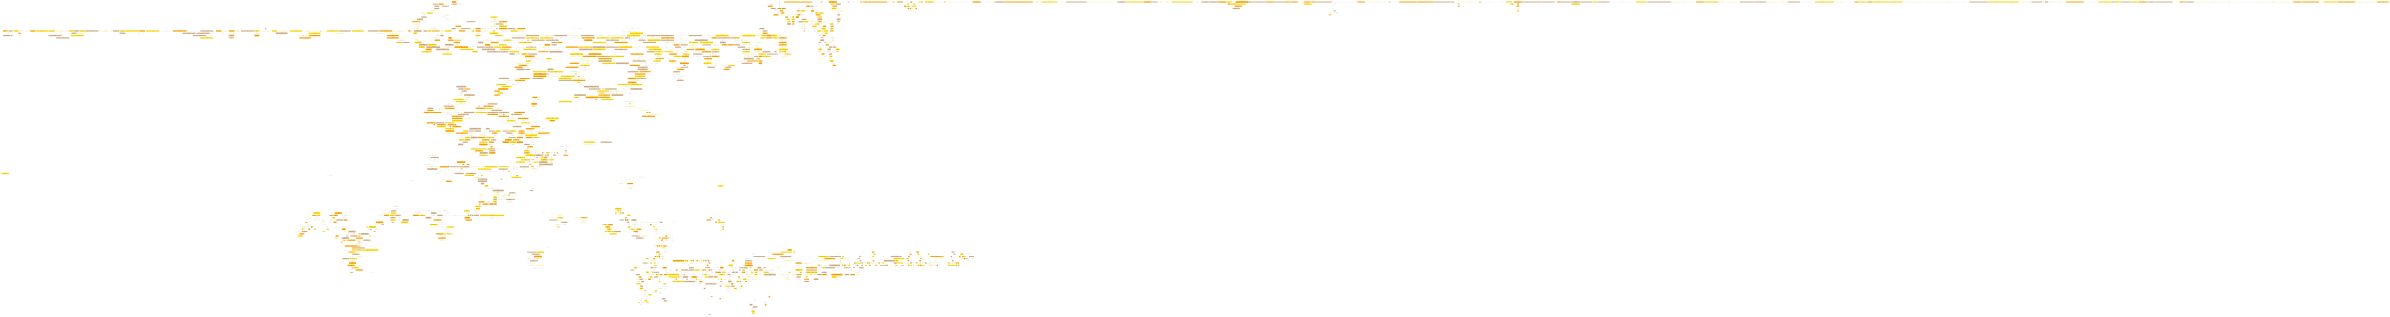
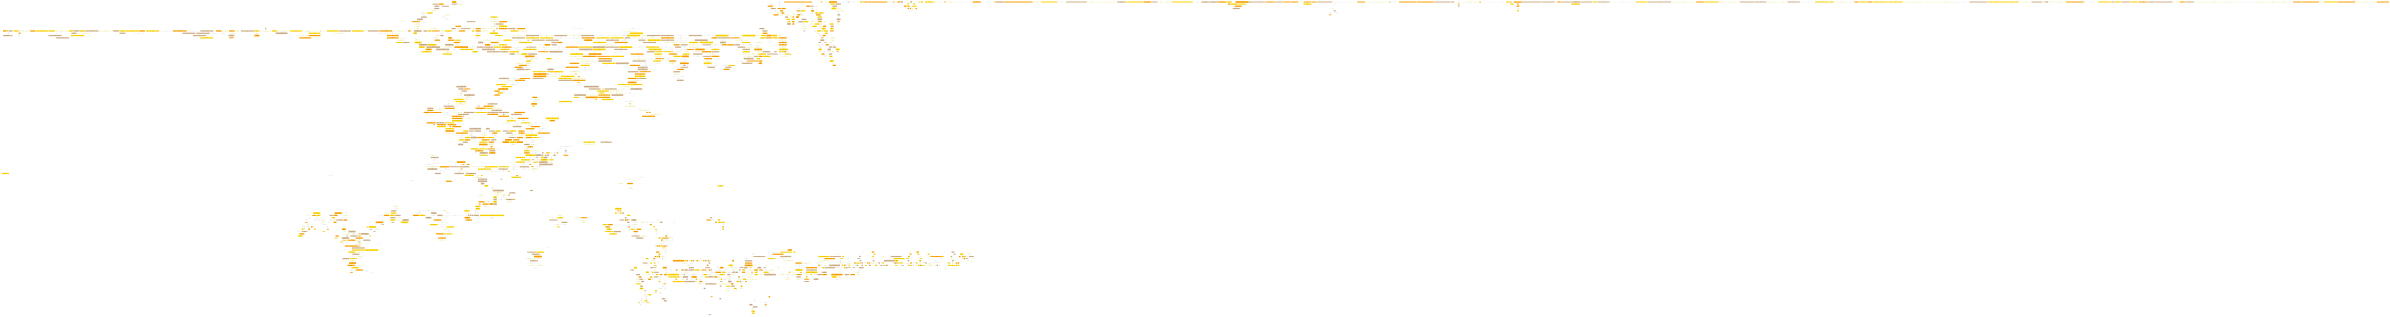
(438, 173) -> (438, 173)
